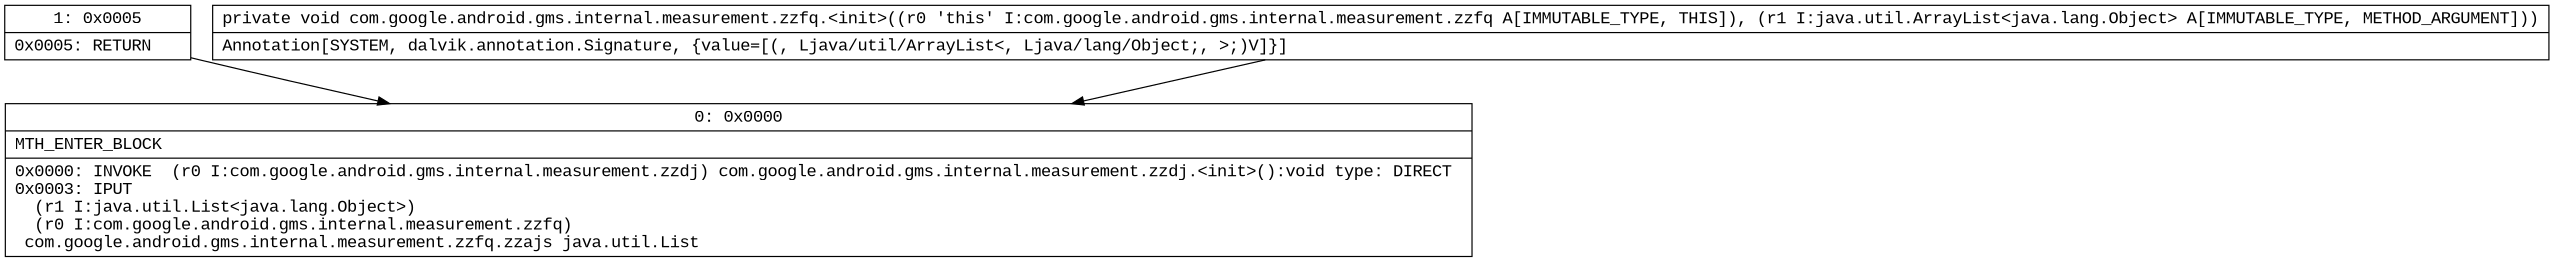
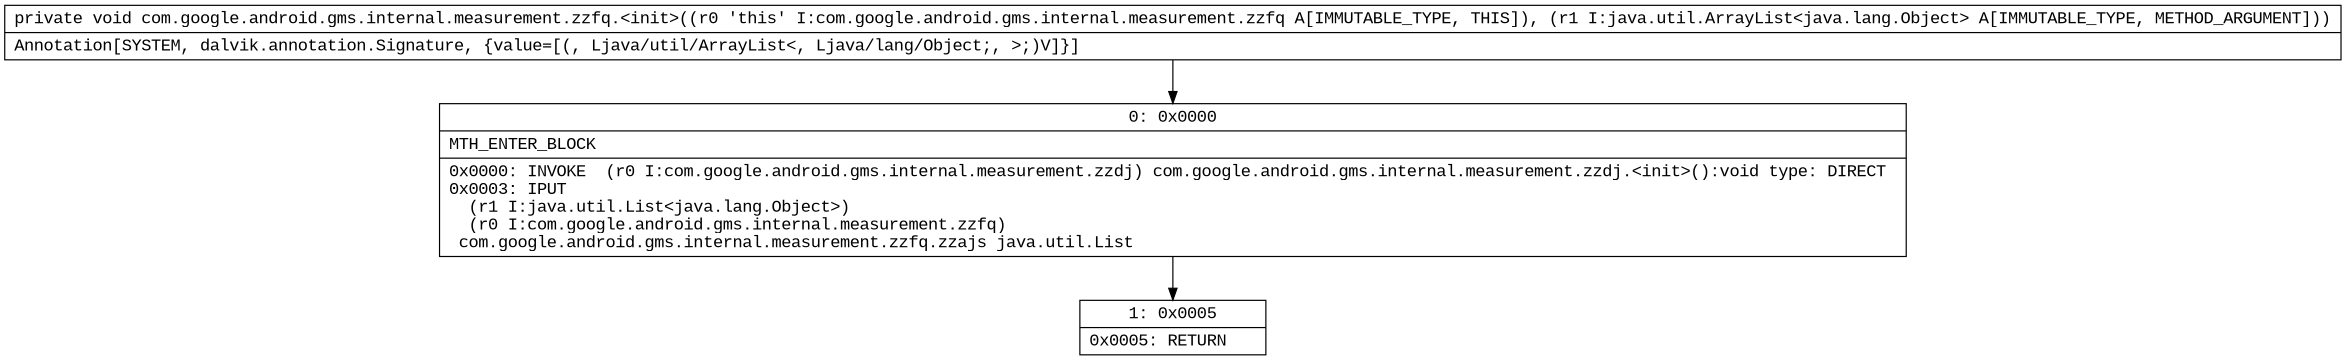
(284, 80) -> (1173, 272)
